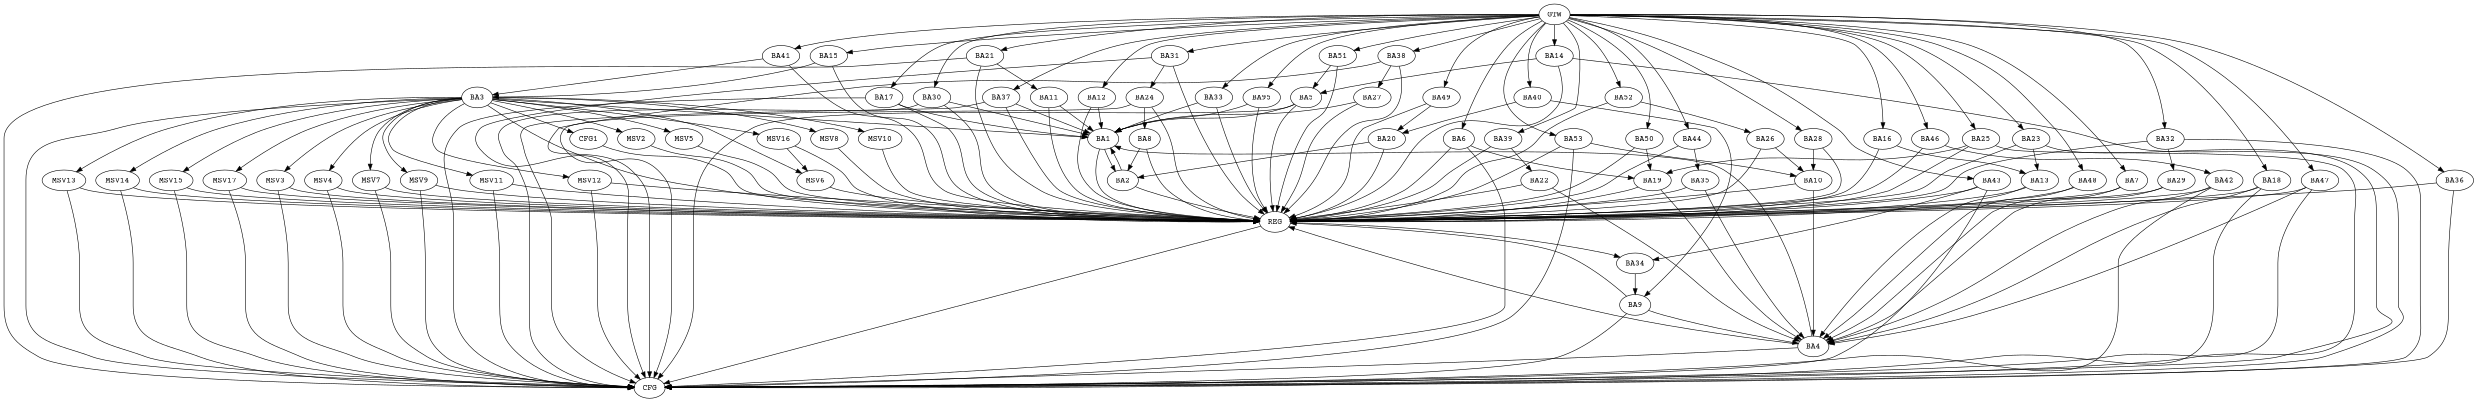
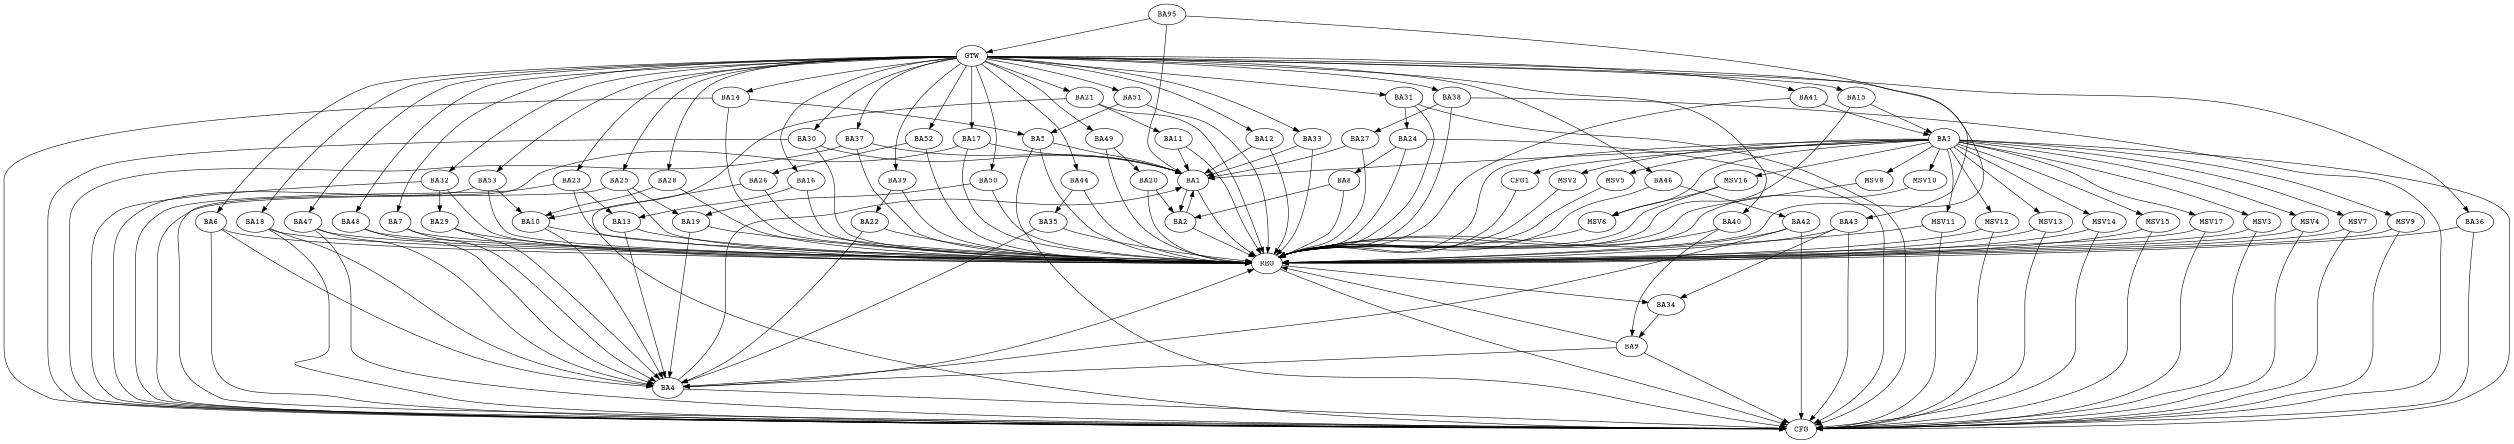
(1348, 36) -> (1071, 35)
(1462, 116) -> (1501, 242)
(1549, 166) -> (423, 338)
